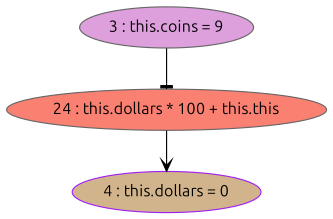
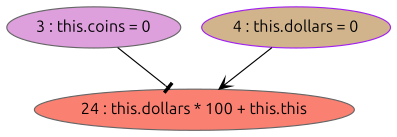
(167, 27) -> (94, 27)
(167, 145) -> (250, 65)
